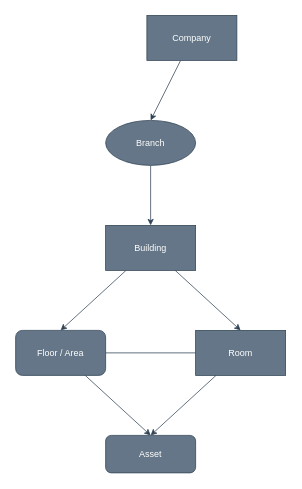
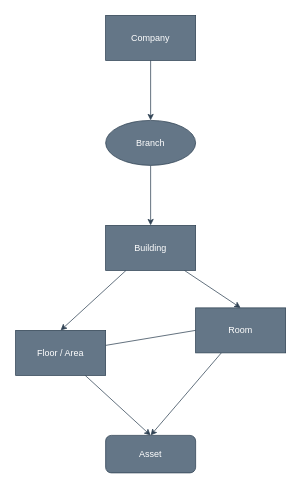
(192, 38) -> (150, 38)
(60, 353) -> (60, 353)
(240, 353) -> (240, 330)
